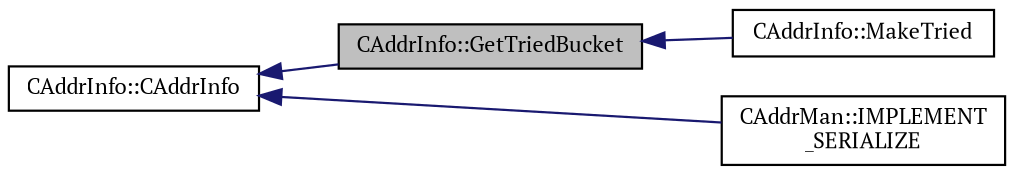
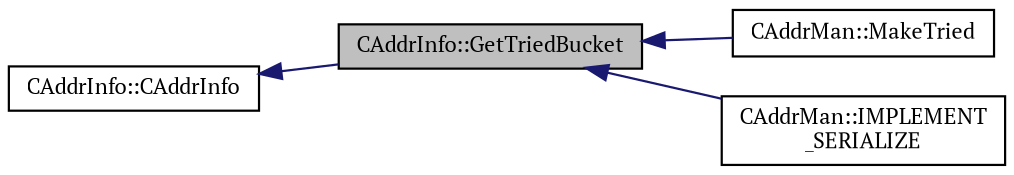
(863, 33) -> (863, 33)
(502, 110) -> (664, 86)
